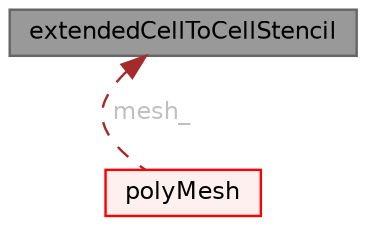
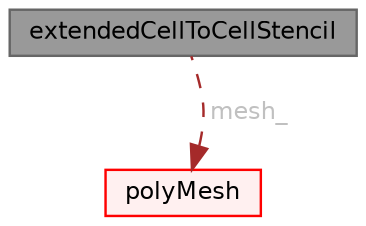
(104, 125) -> (203, 100)
